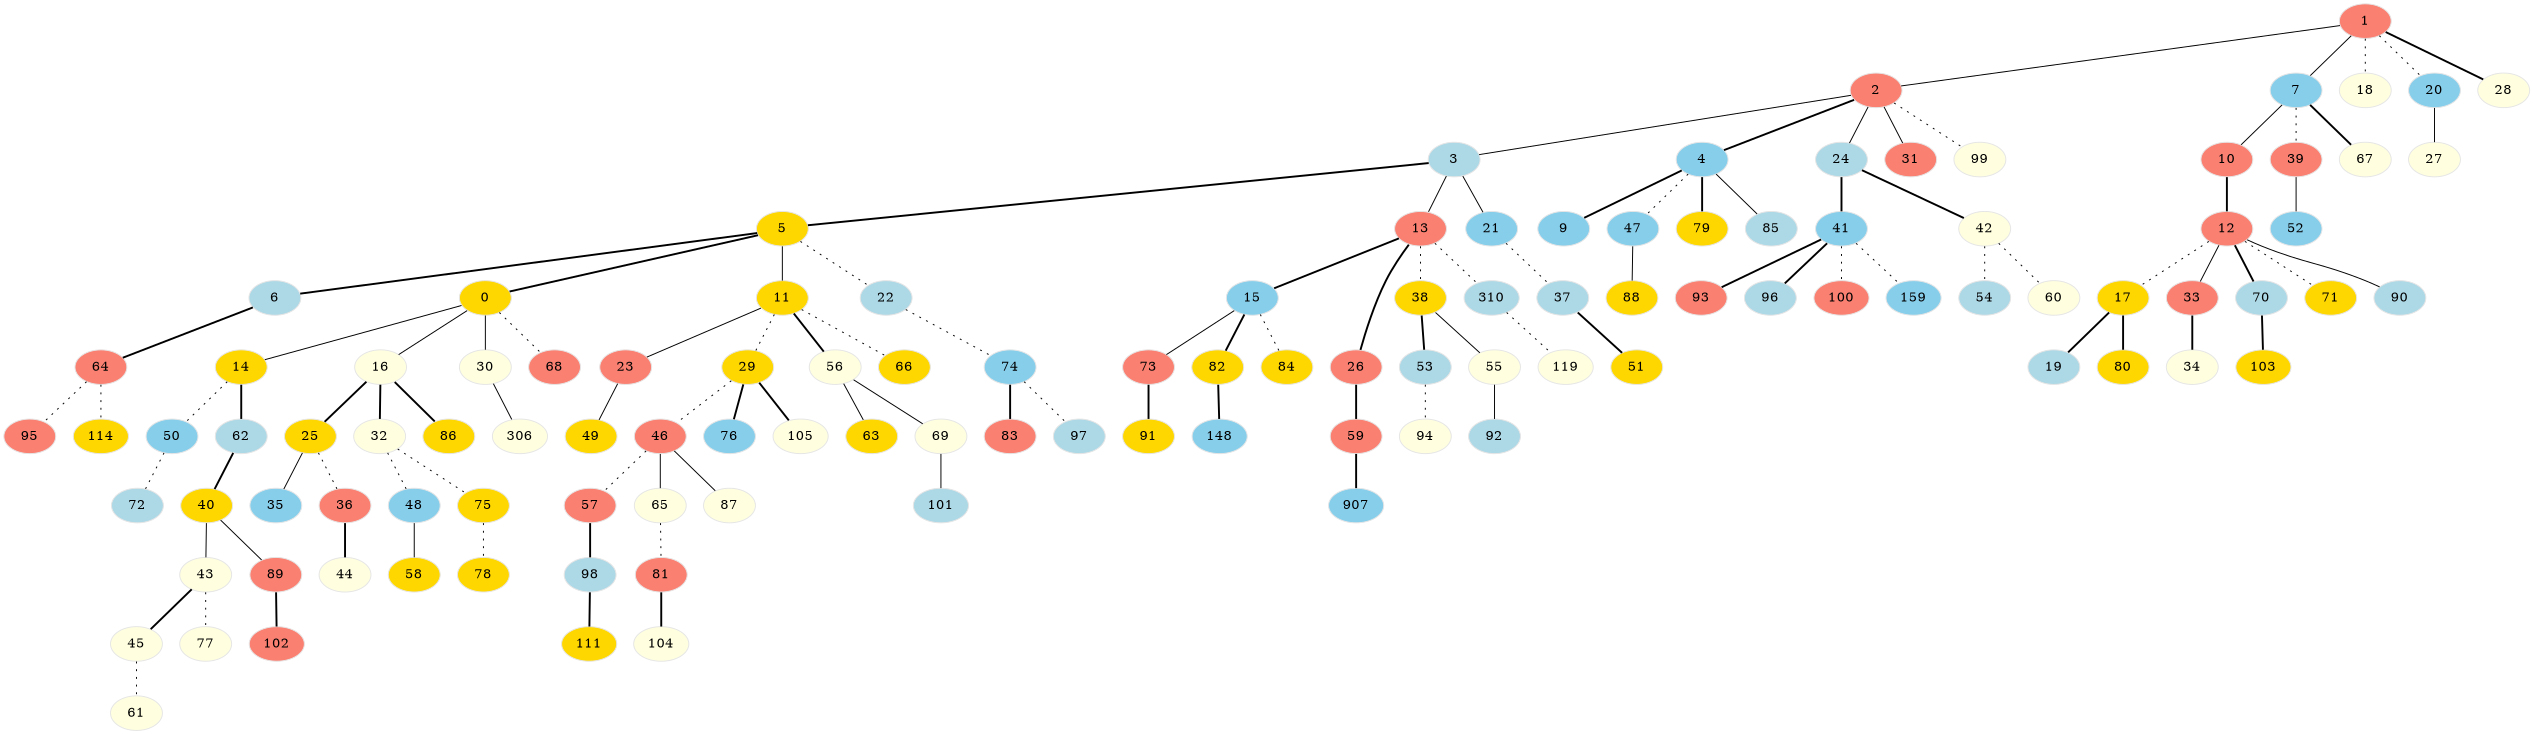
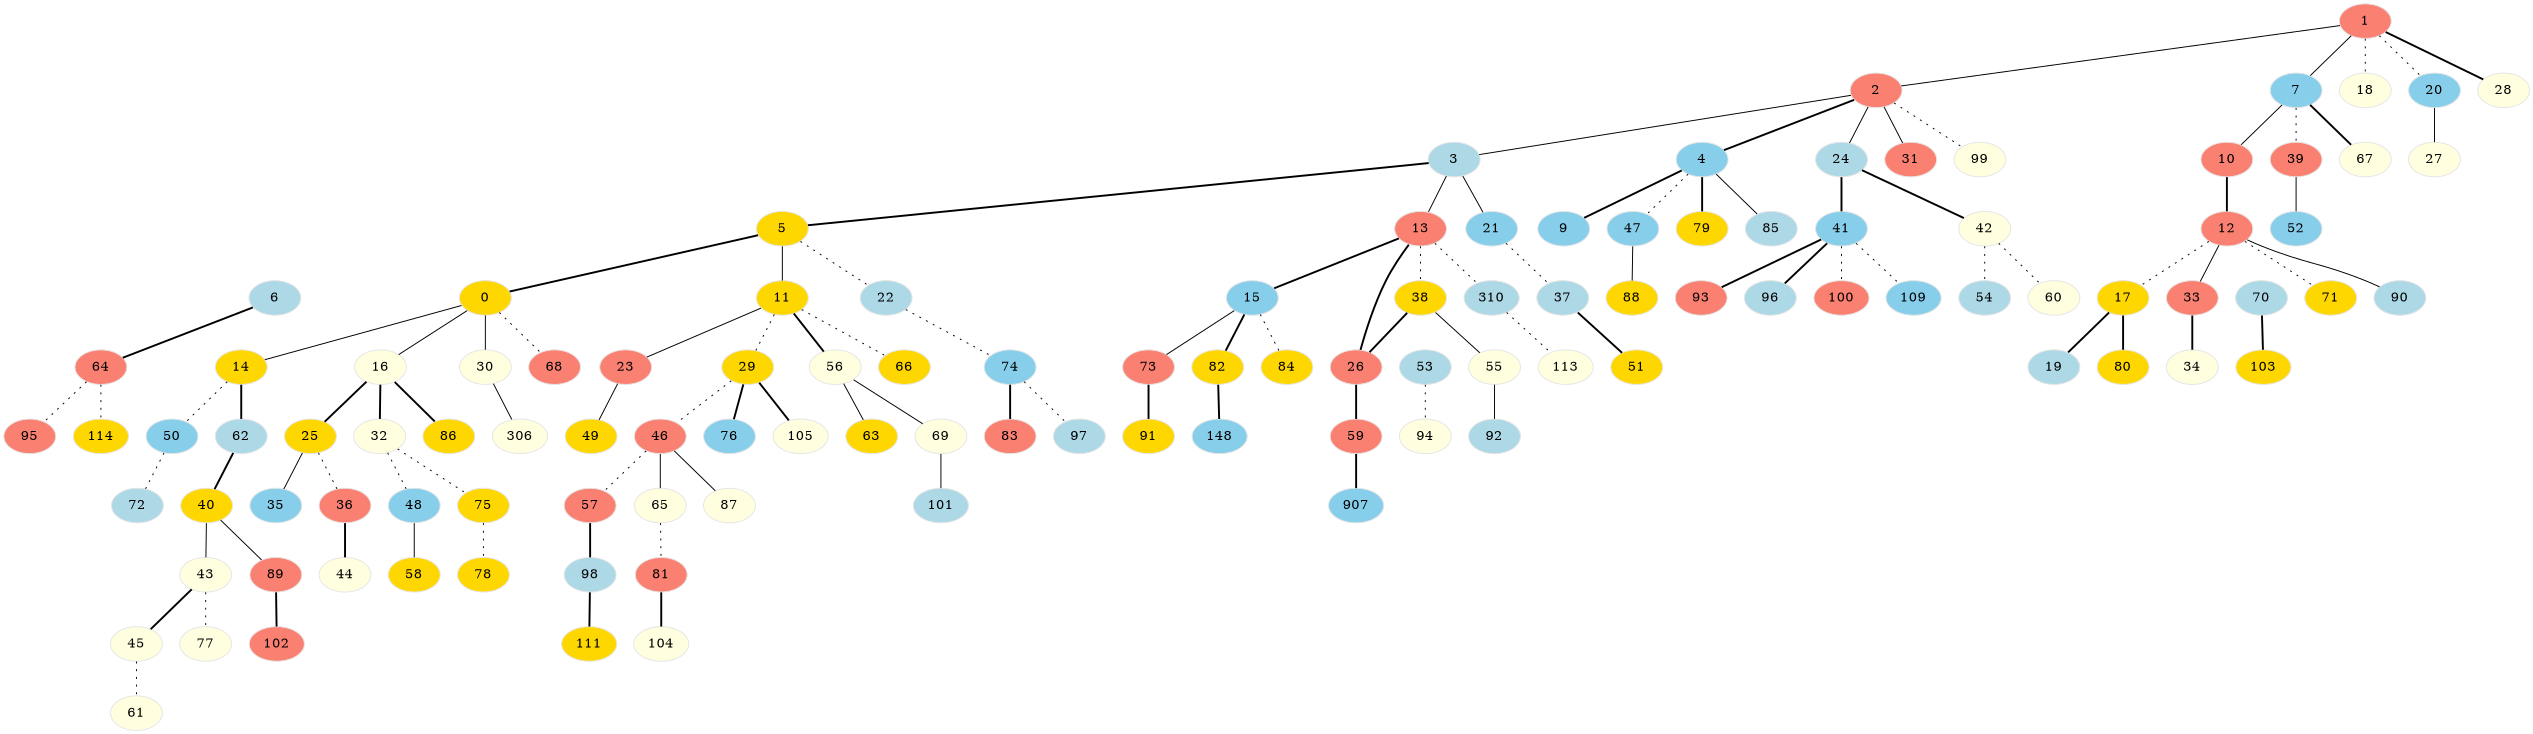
(529, 263) -> none
(2244, 263) -> none
(1914, 298) -> (1914, 298)
(1423, 333) -> (1388, 333)
(1566, 367) -> (1566, 367)
